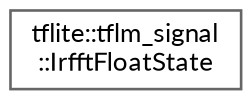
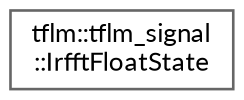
(126, 50) -> (122, 50)
